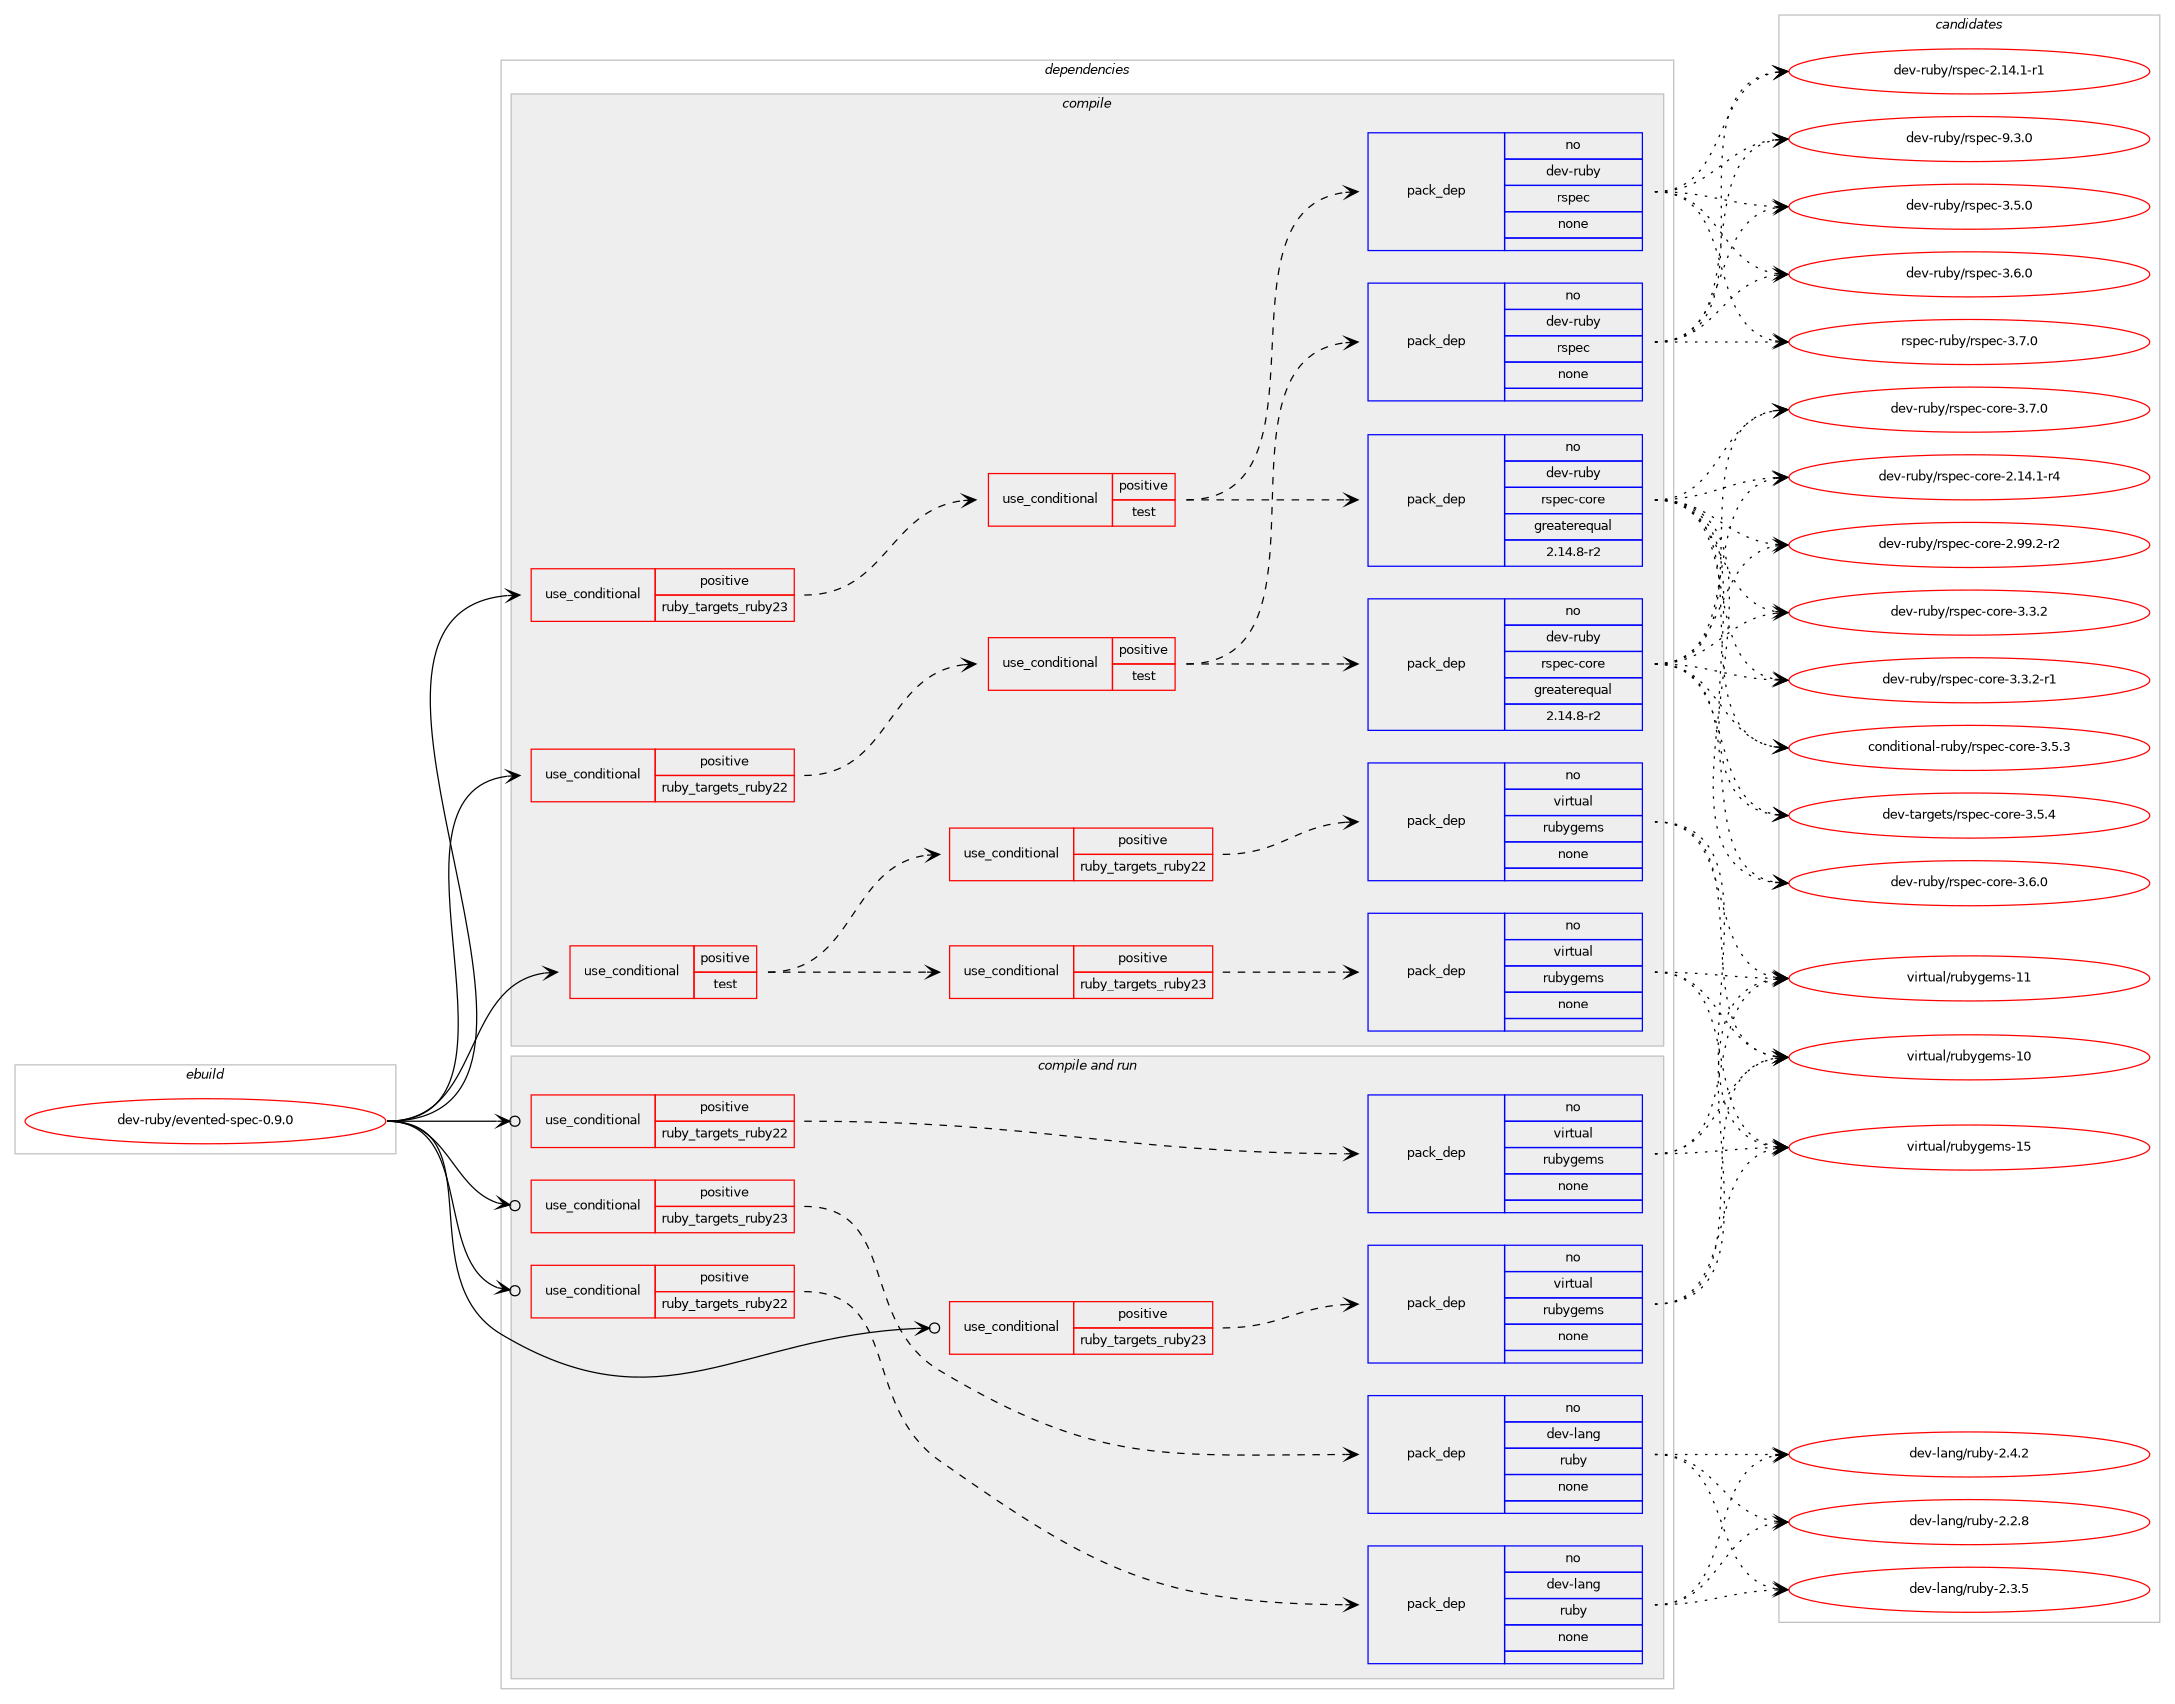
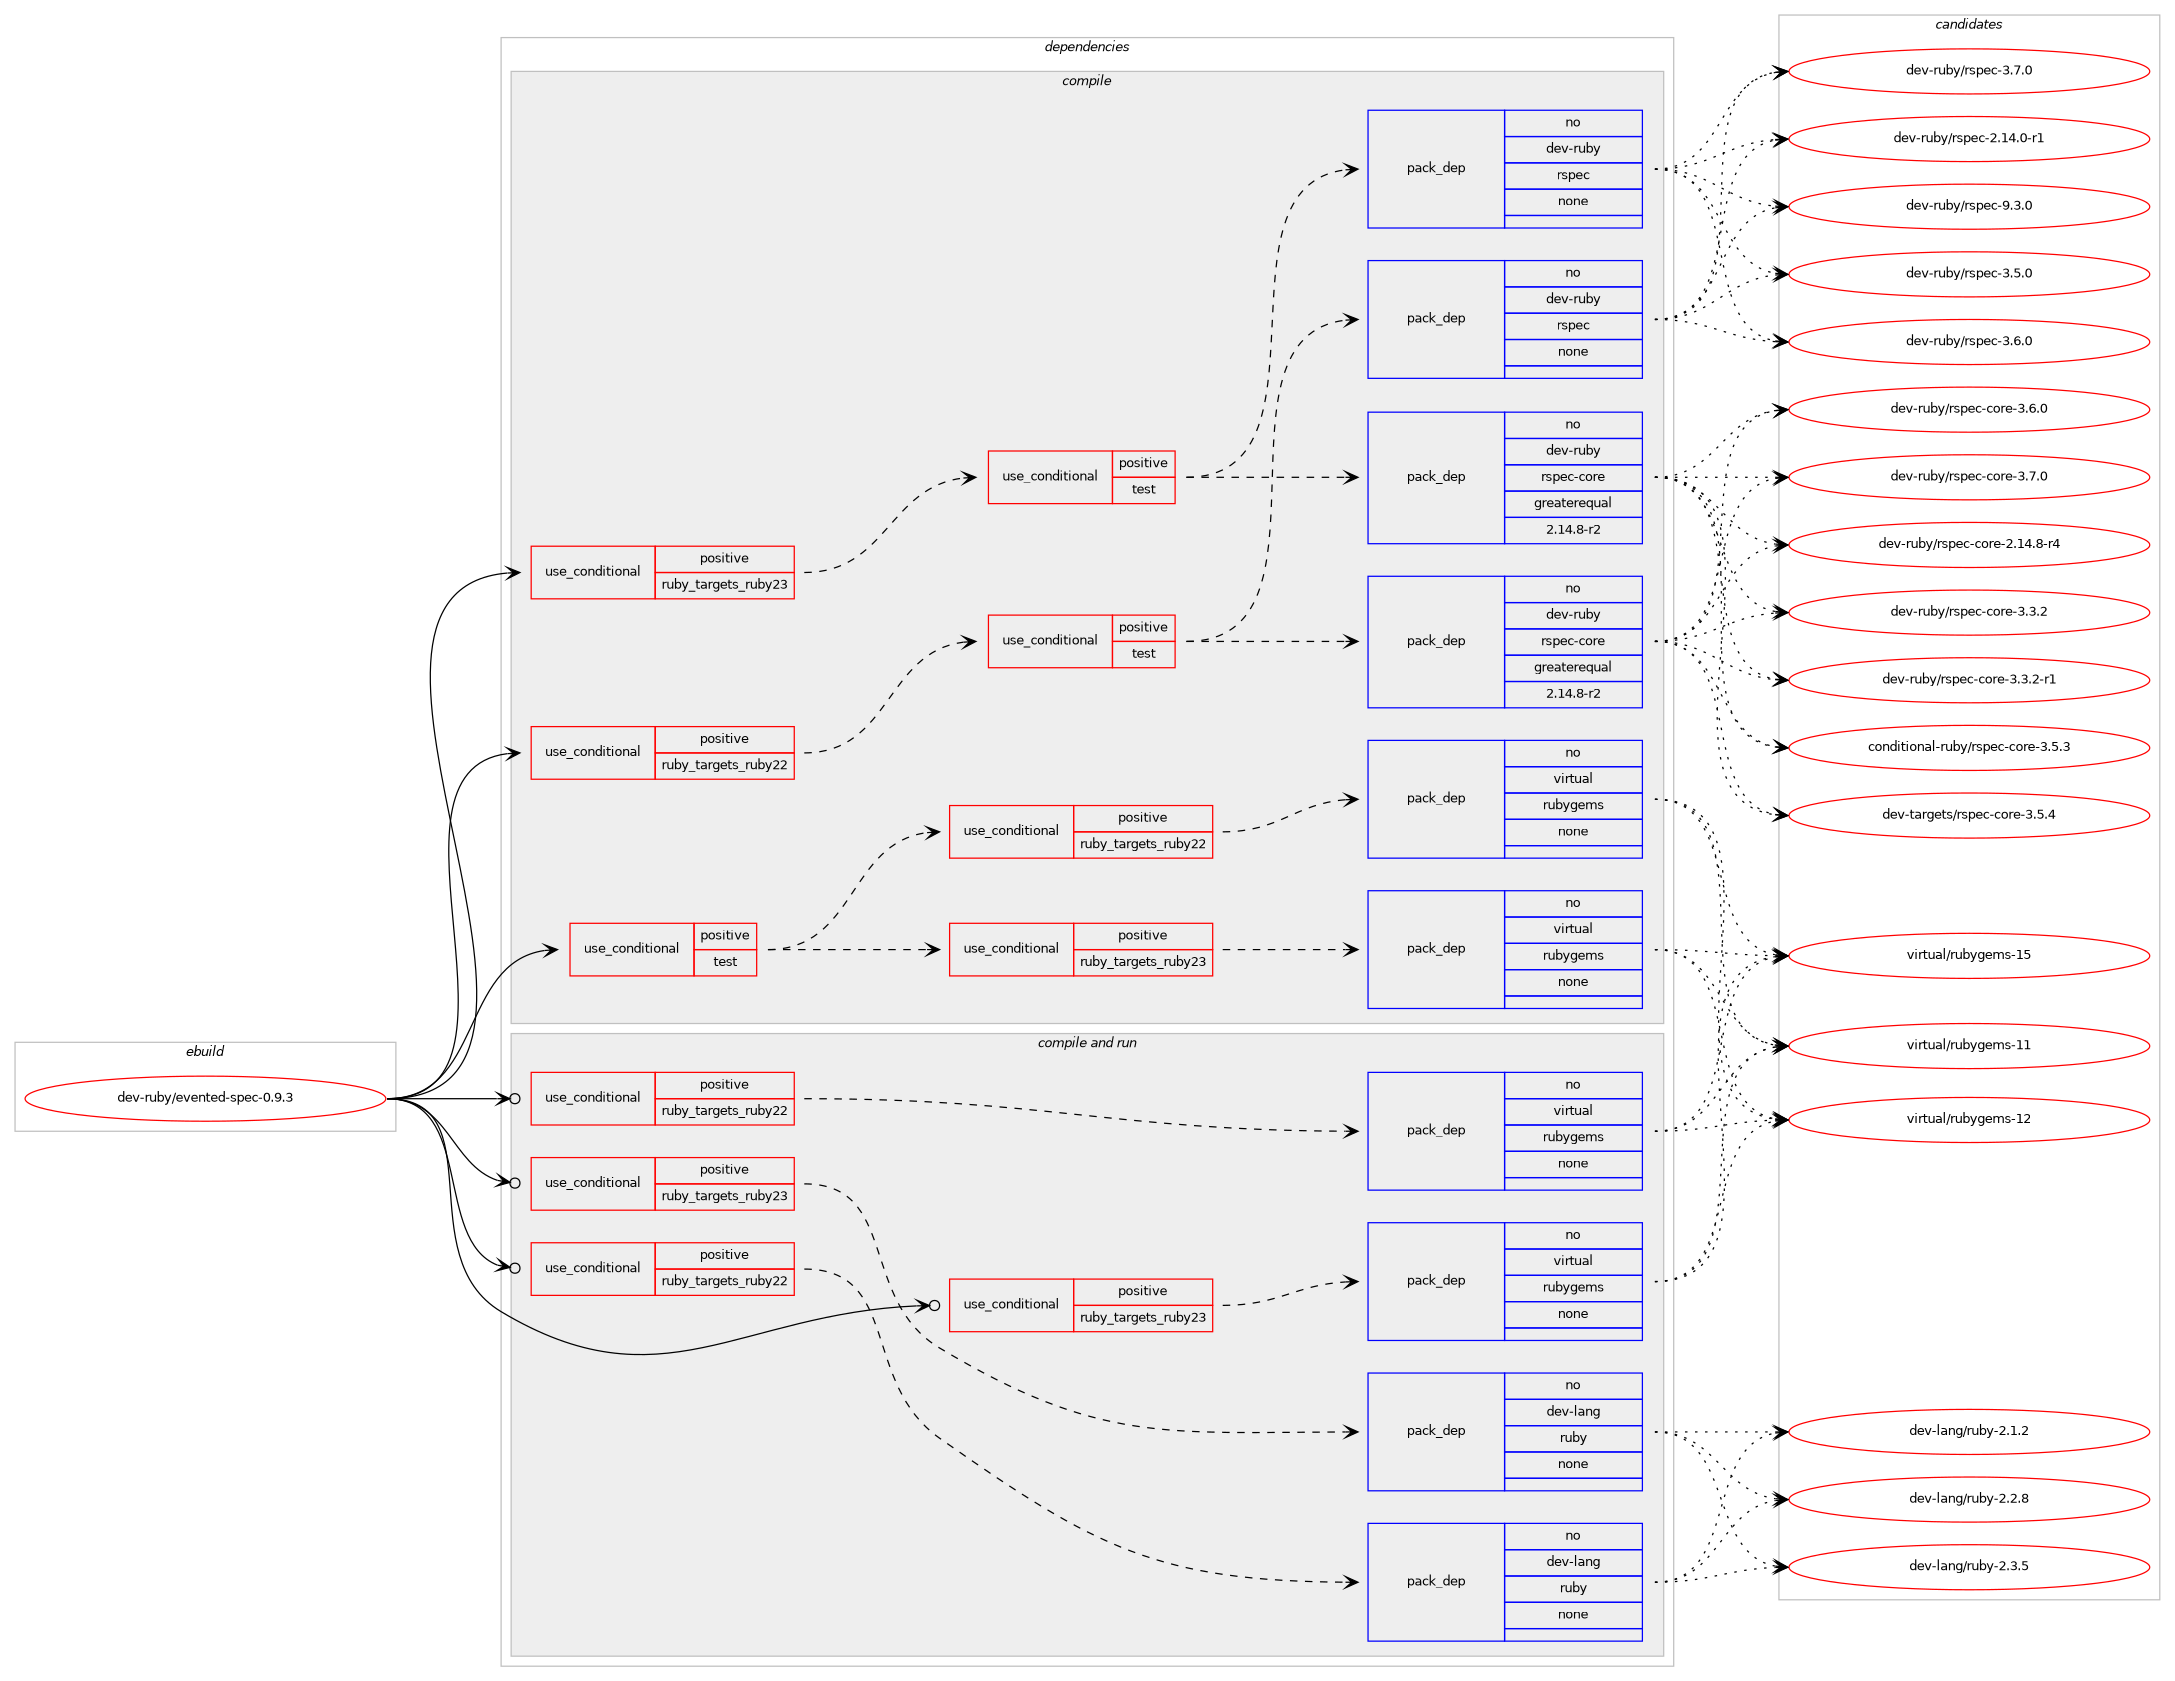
(1969, 71) -> (1969, 139)
(1969, 342) -> (1969, 71)
(1969, 477) -> (1969, 545)
(1969, 545) -> none
(1969, 1057) -> (1969, 1120)
(205, 1121) -> (205, 1099)
(1969, 1454) -> (1969, 1432)
